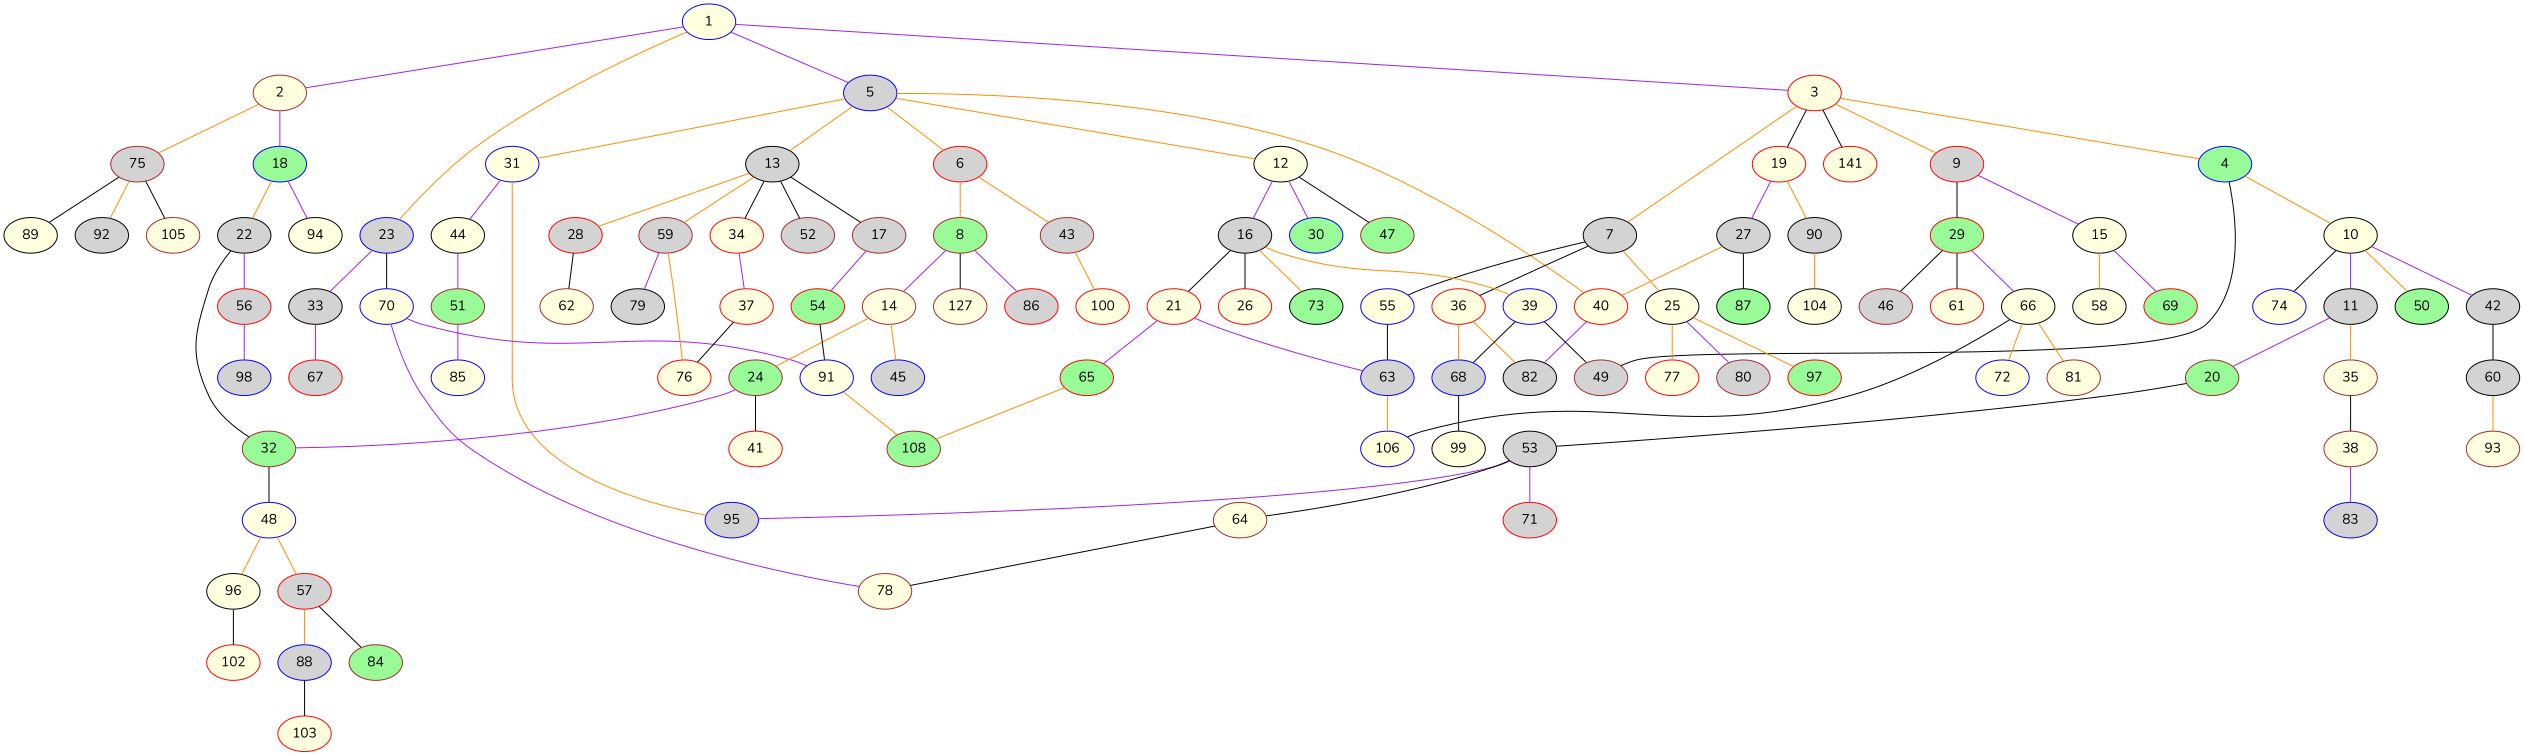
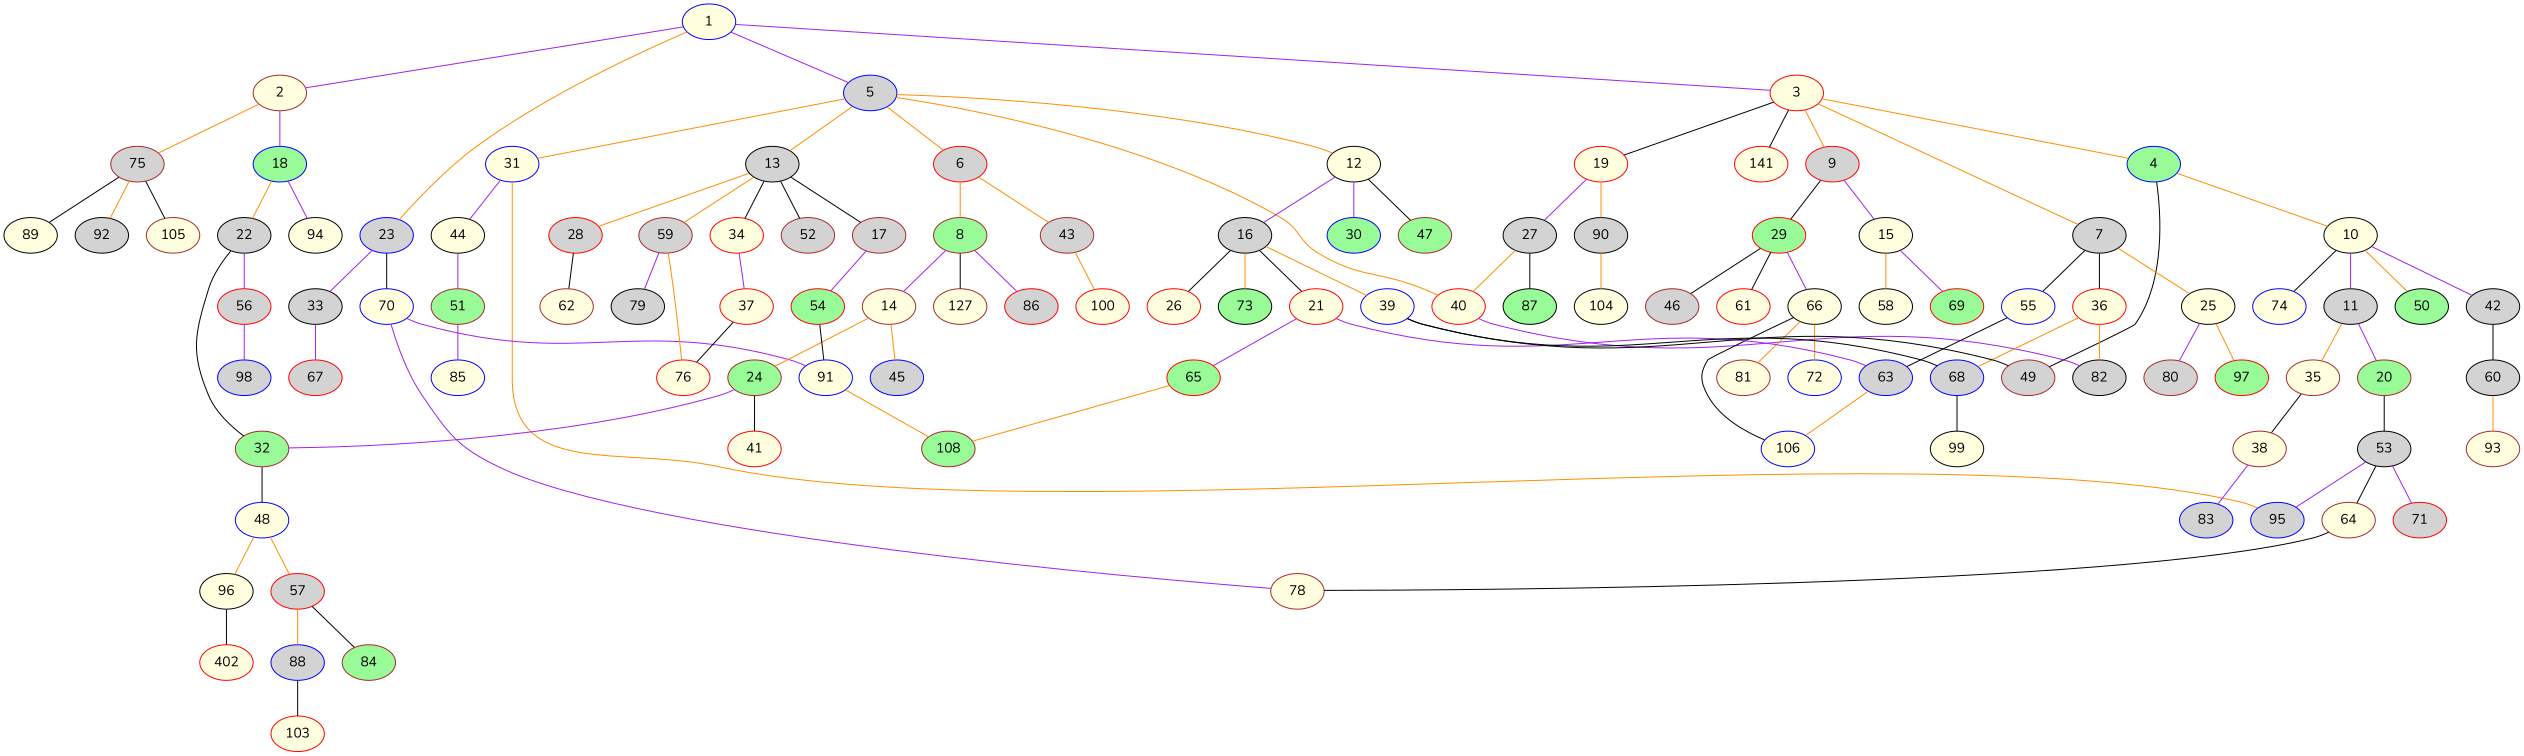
(1672, 378) -> none
(233, 663) -> (226, 663)
